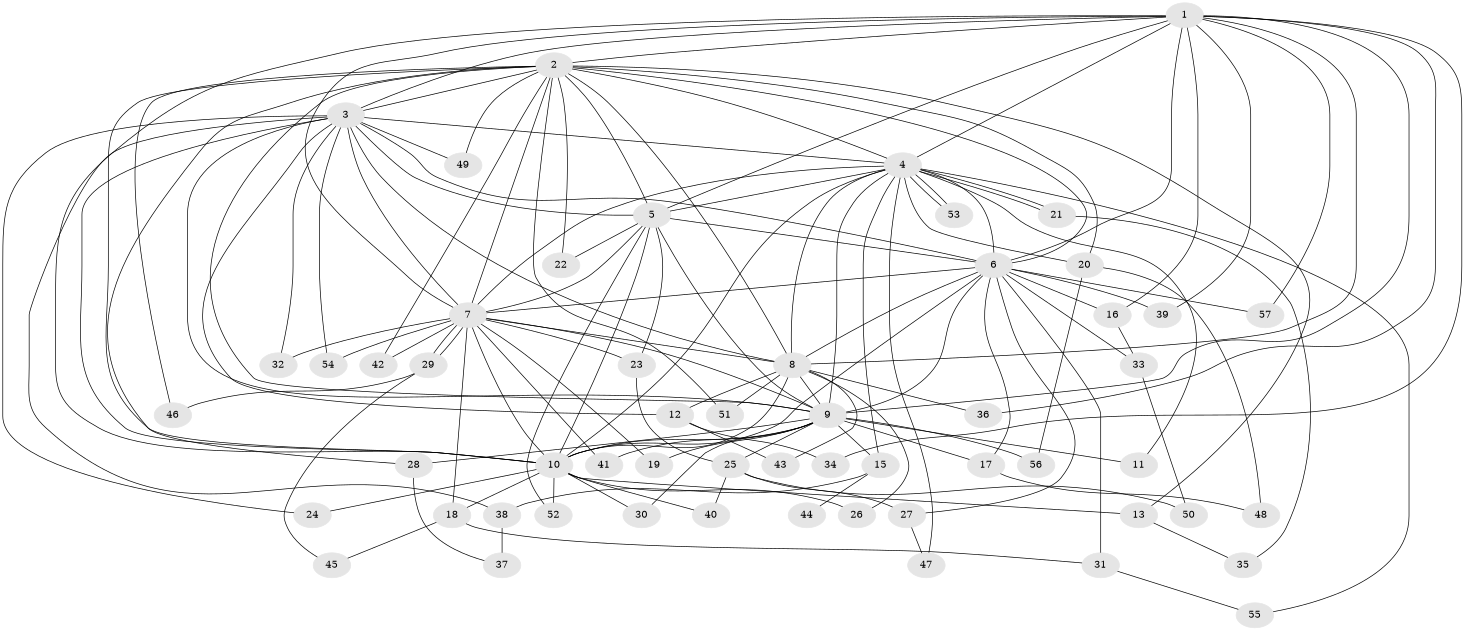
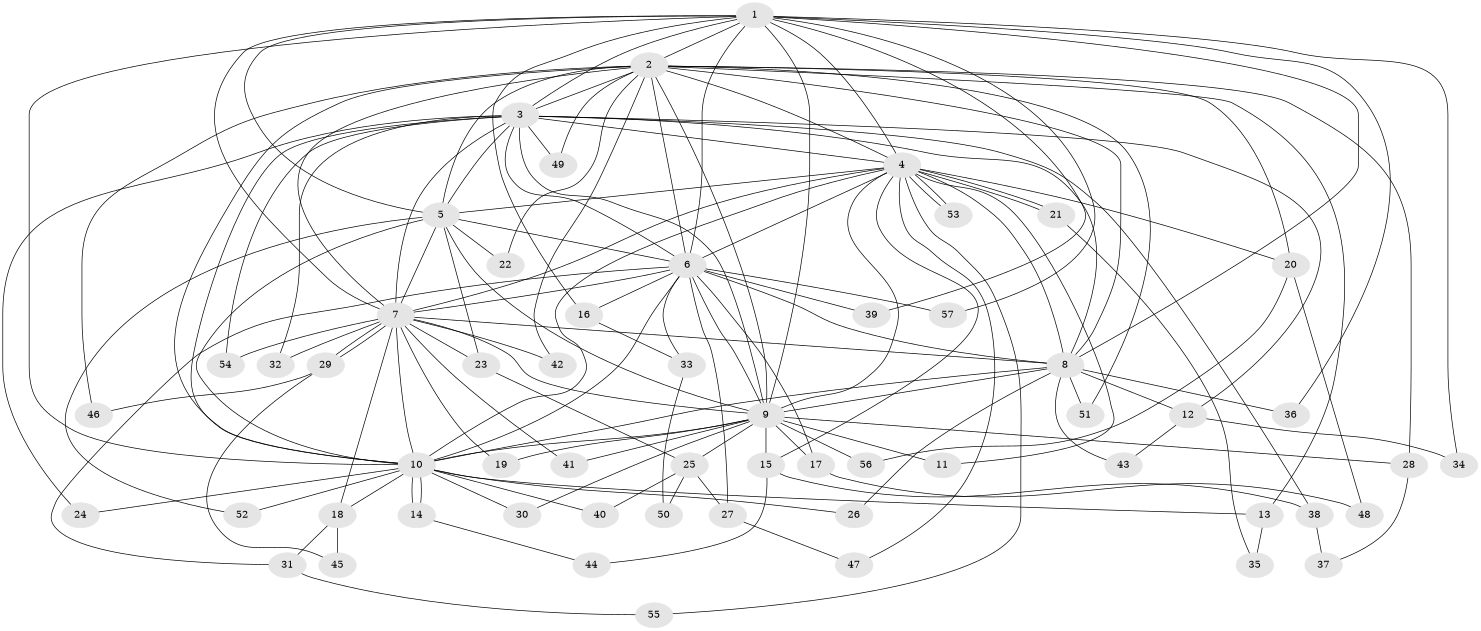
none -> (417, 515)
